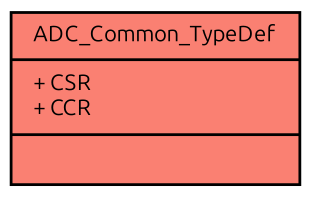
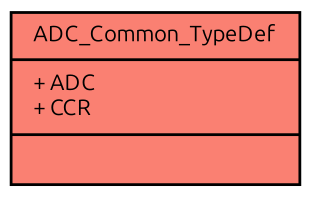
(64, 83) -> (65, 83)
